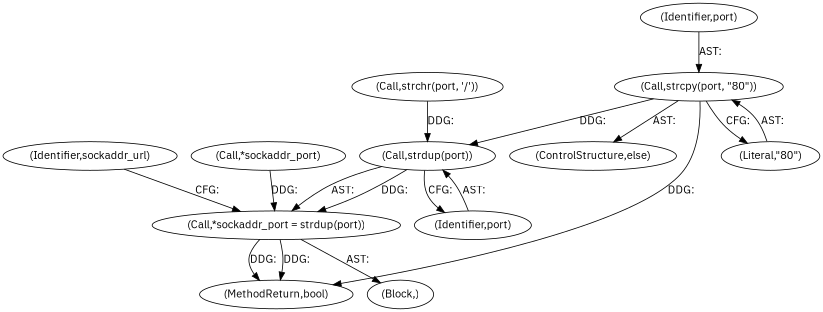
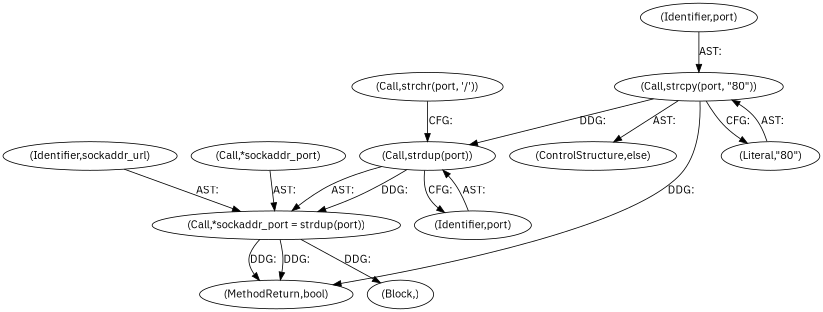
(442, 121) -> (442, 121)
(209, 191) -> (209, 191)
(286, 191) -> (286, 191)
(359, 260) -> (359, 260)
